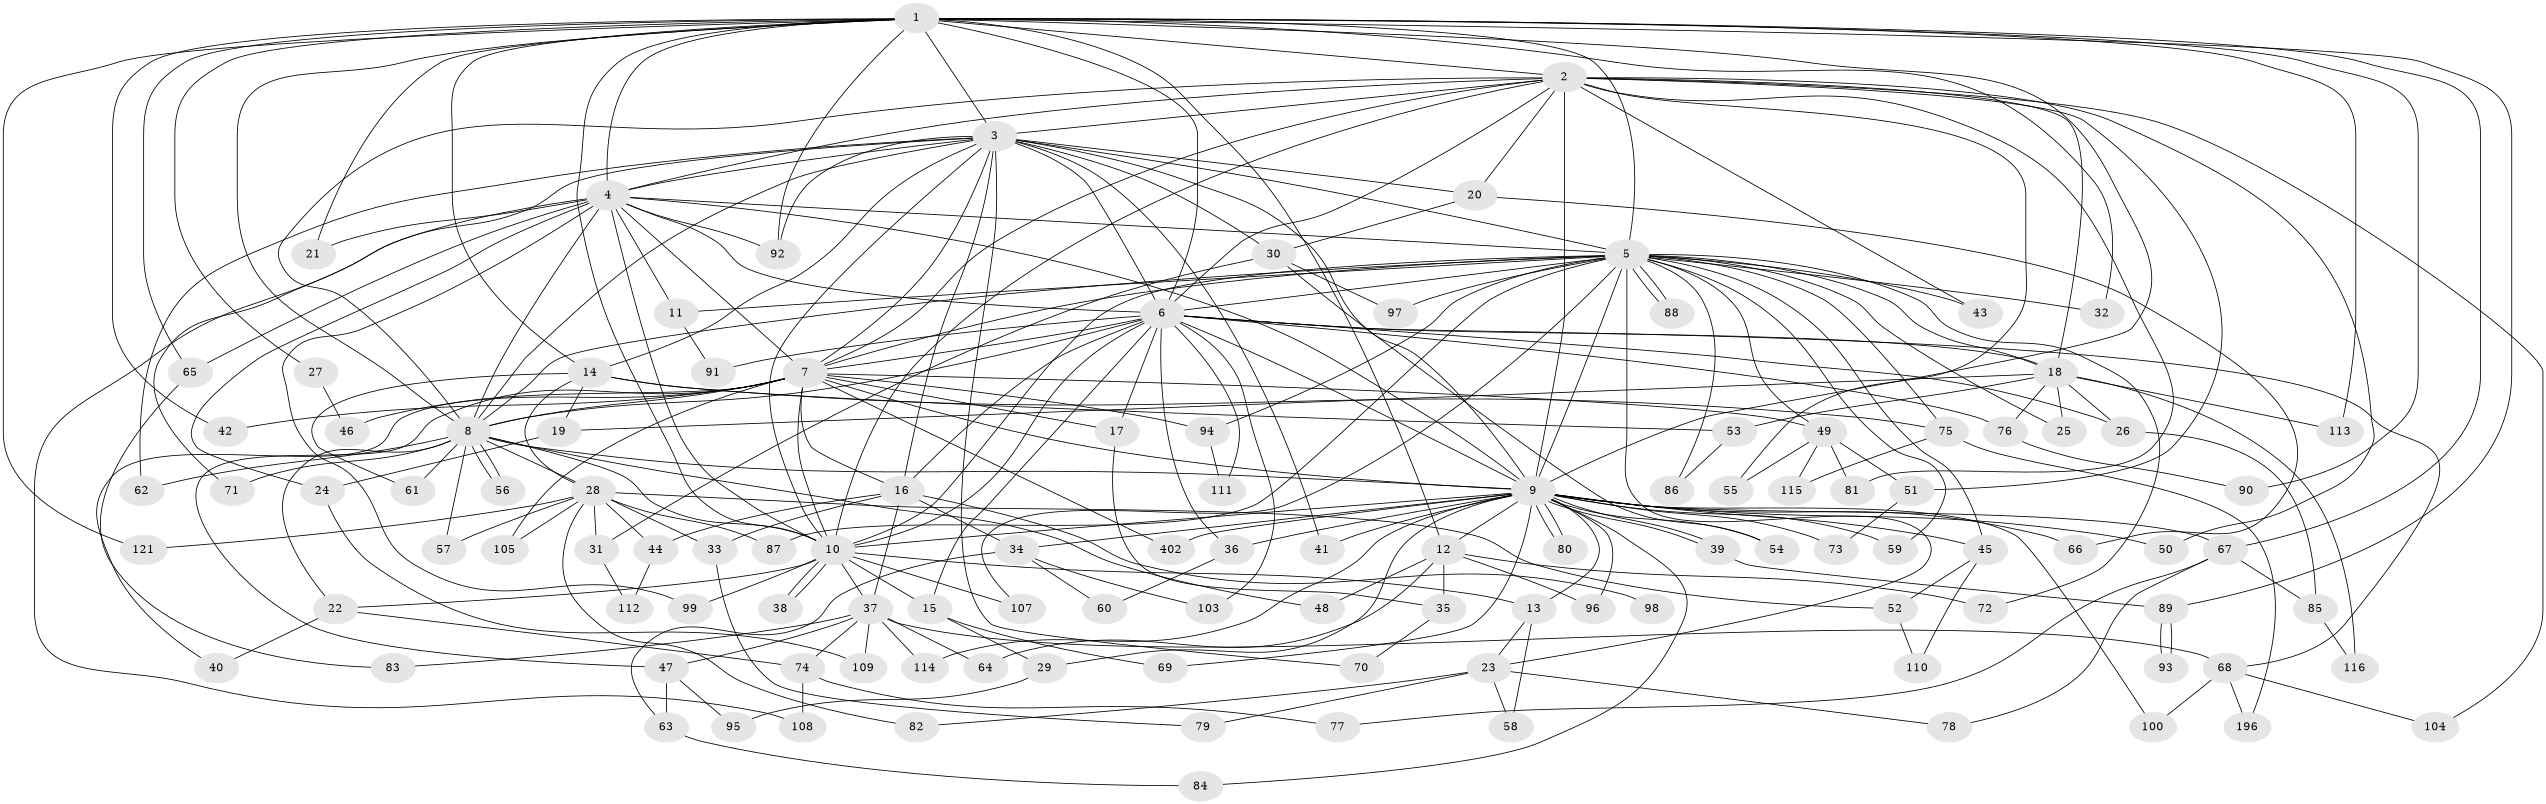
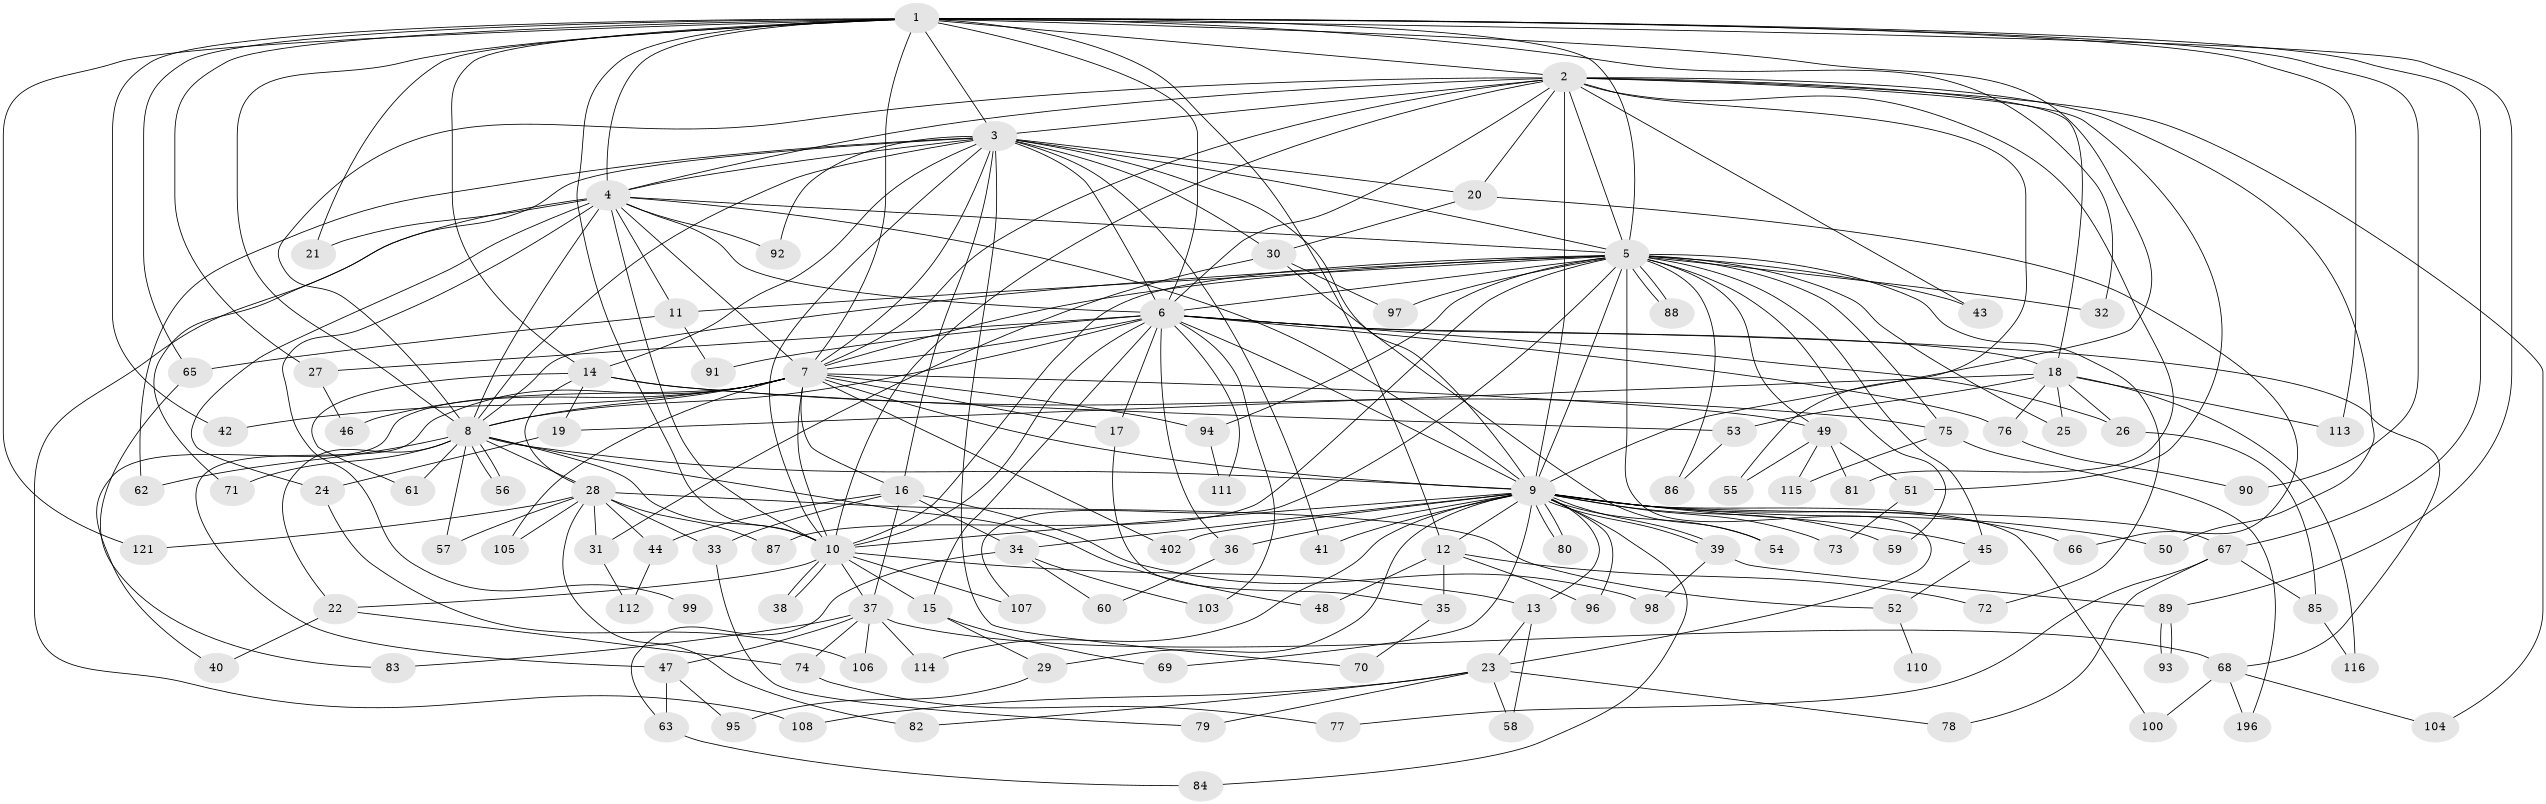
(821, 124) -> (885, 203)
(394, 273) -> (433, 340)
(1851, 286) -> (1596, 166)
(1018, 385) -> (739, 343)
(763, 581) -> none
none -> (1677, 586)
(1948, 608) -> none
(864, 668) -> (864, 668)
(986, 668) -> none
(803, 698) -> (1146, 697)
